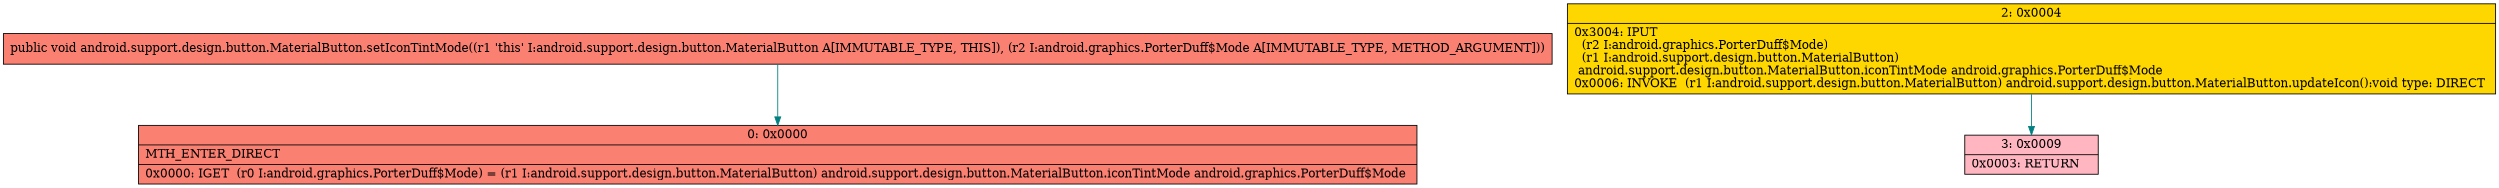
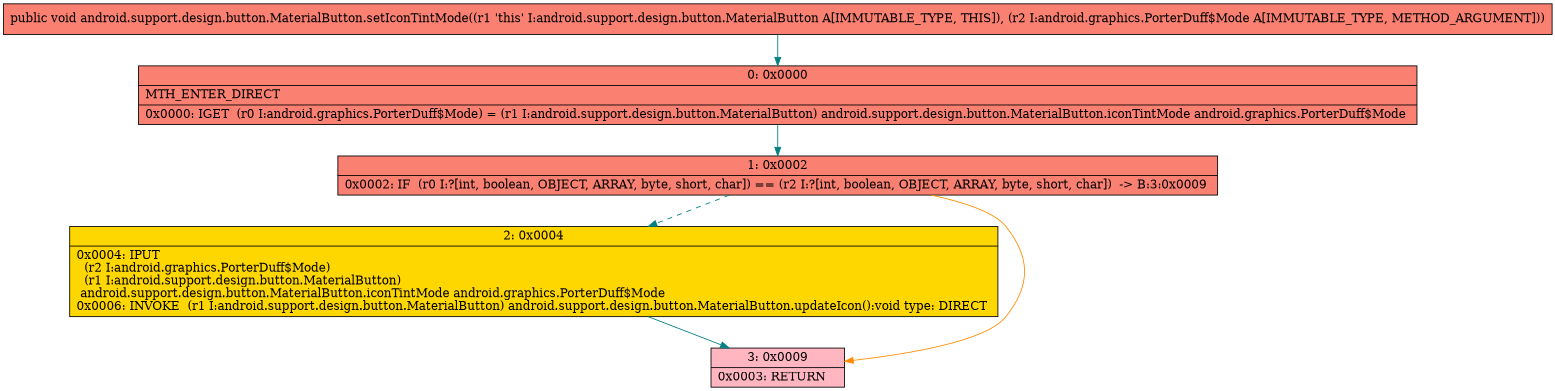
(1620, 33) -> (122, 255)
none -> (778, 176)
